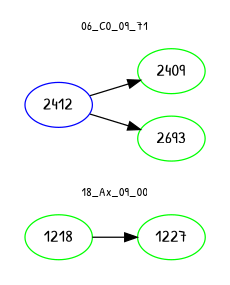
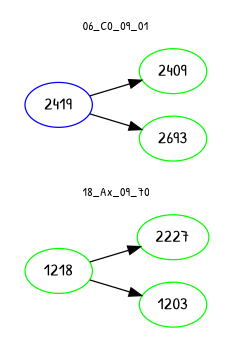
(115, 27) -> (116, 27)
(59, 105) -> (59, 105)
(115, 193) -> (117, 193)
(171, 237) -> (173, 237)
none -> (173, 305)
